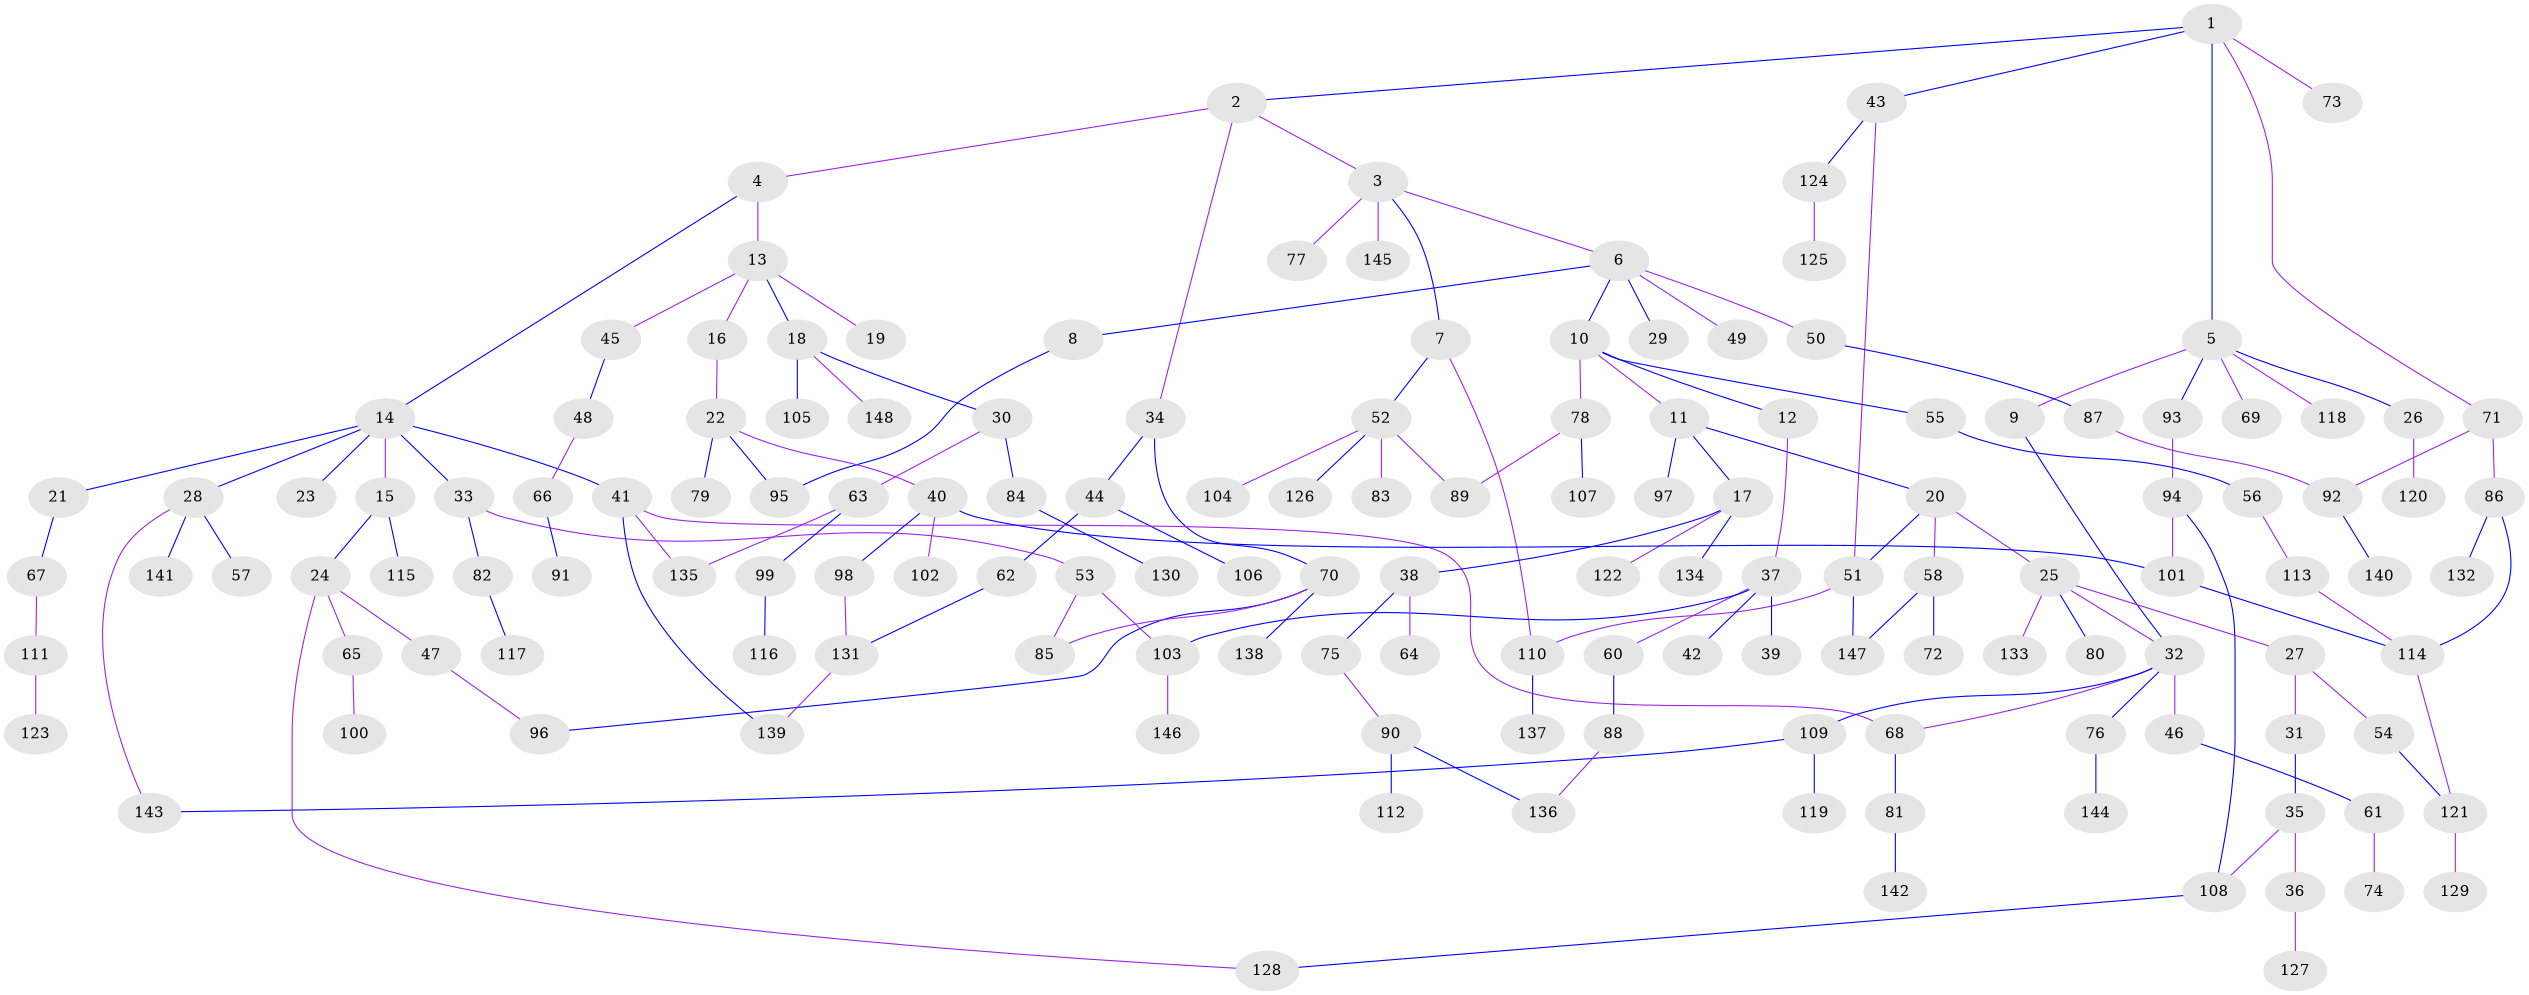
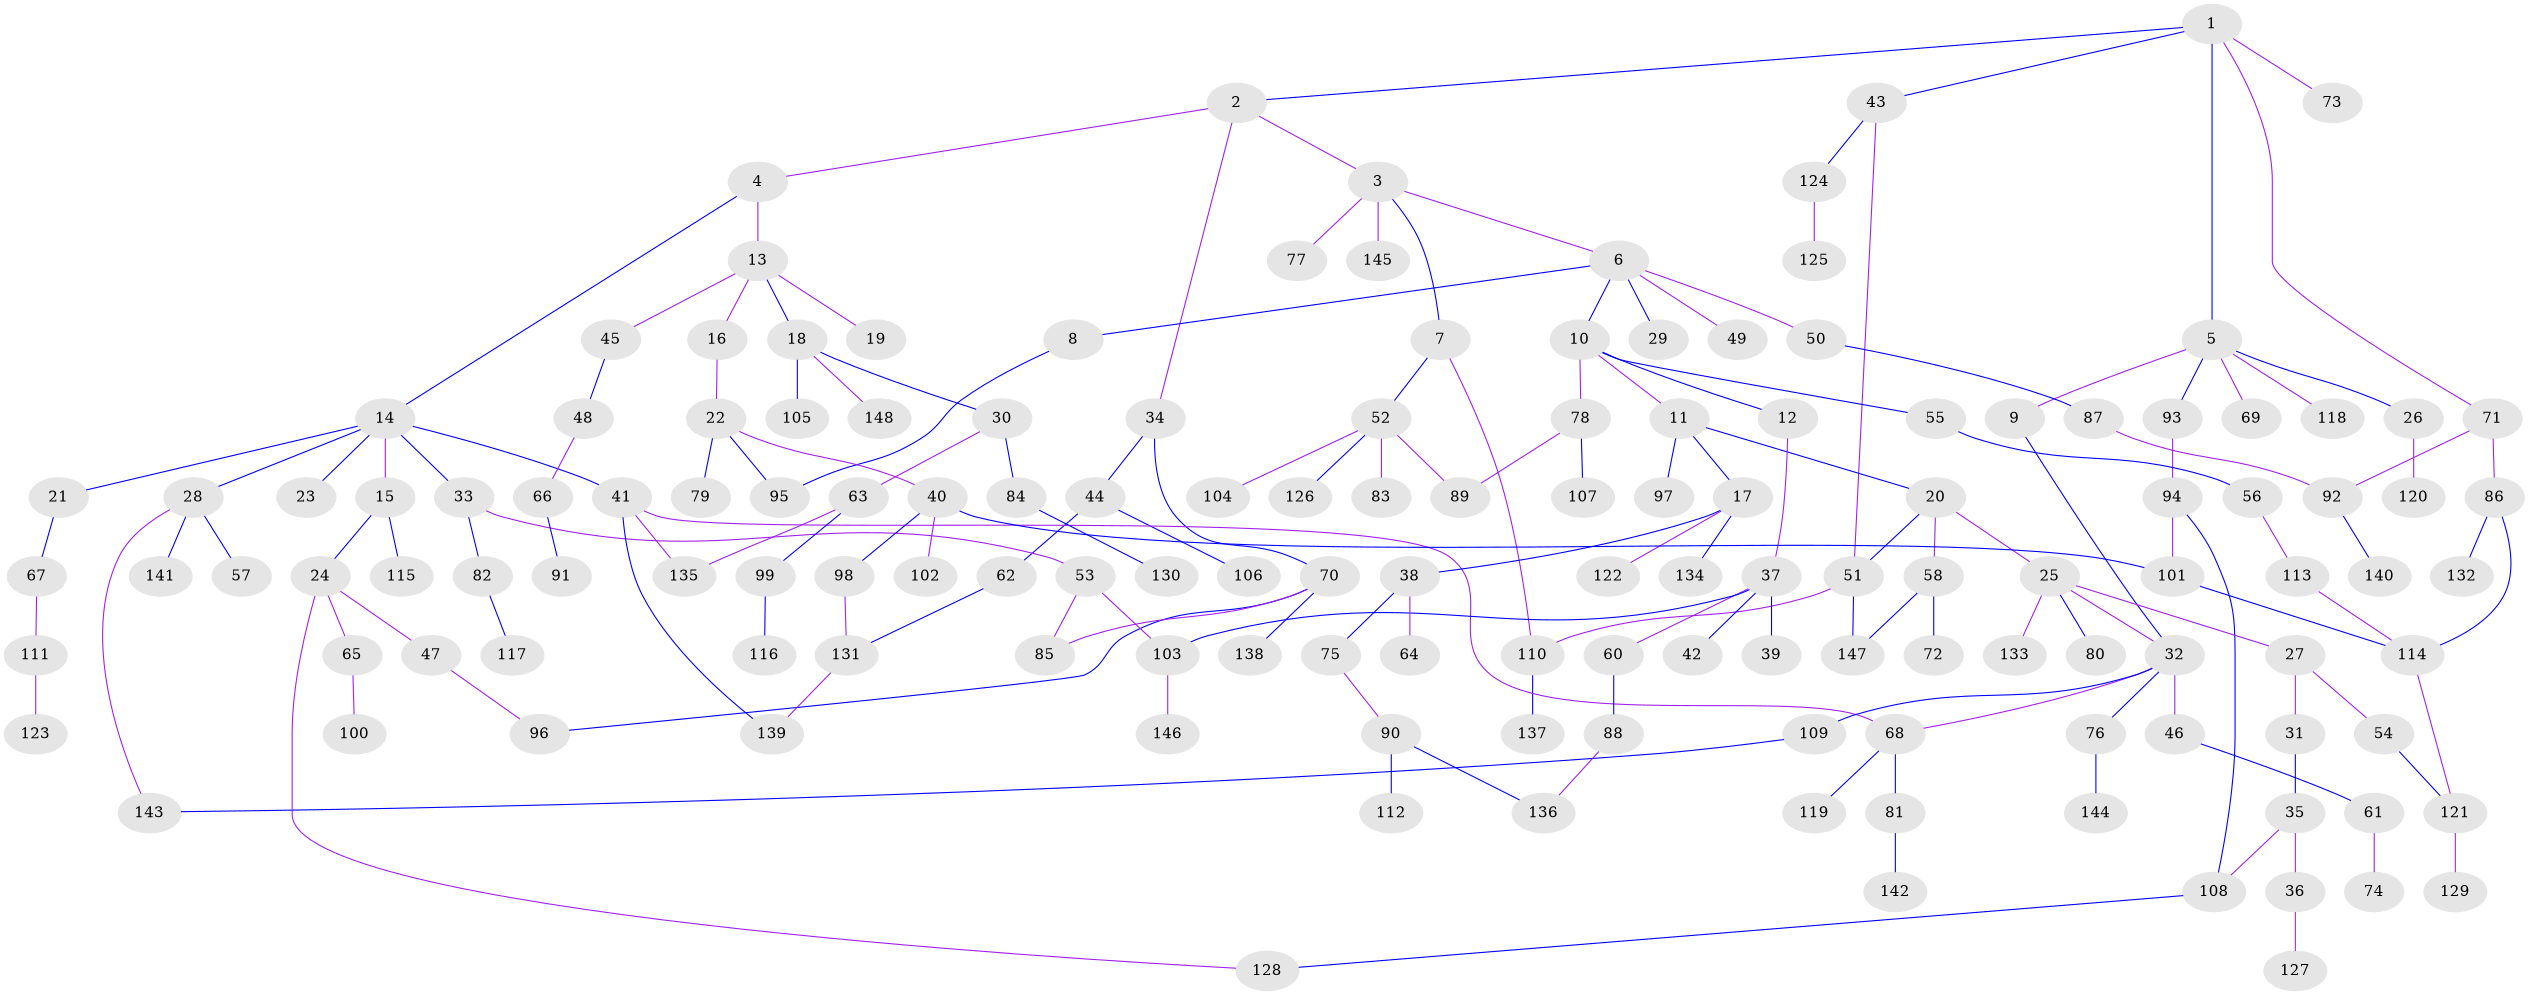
(1814, 774) -> (1855, 774)
